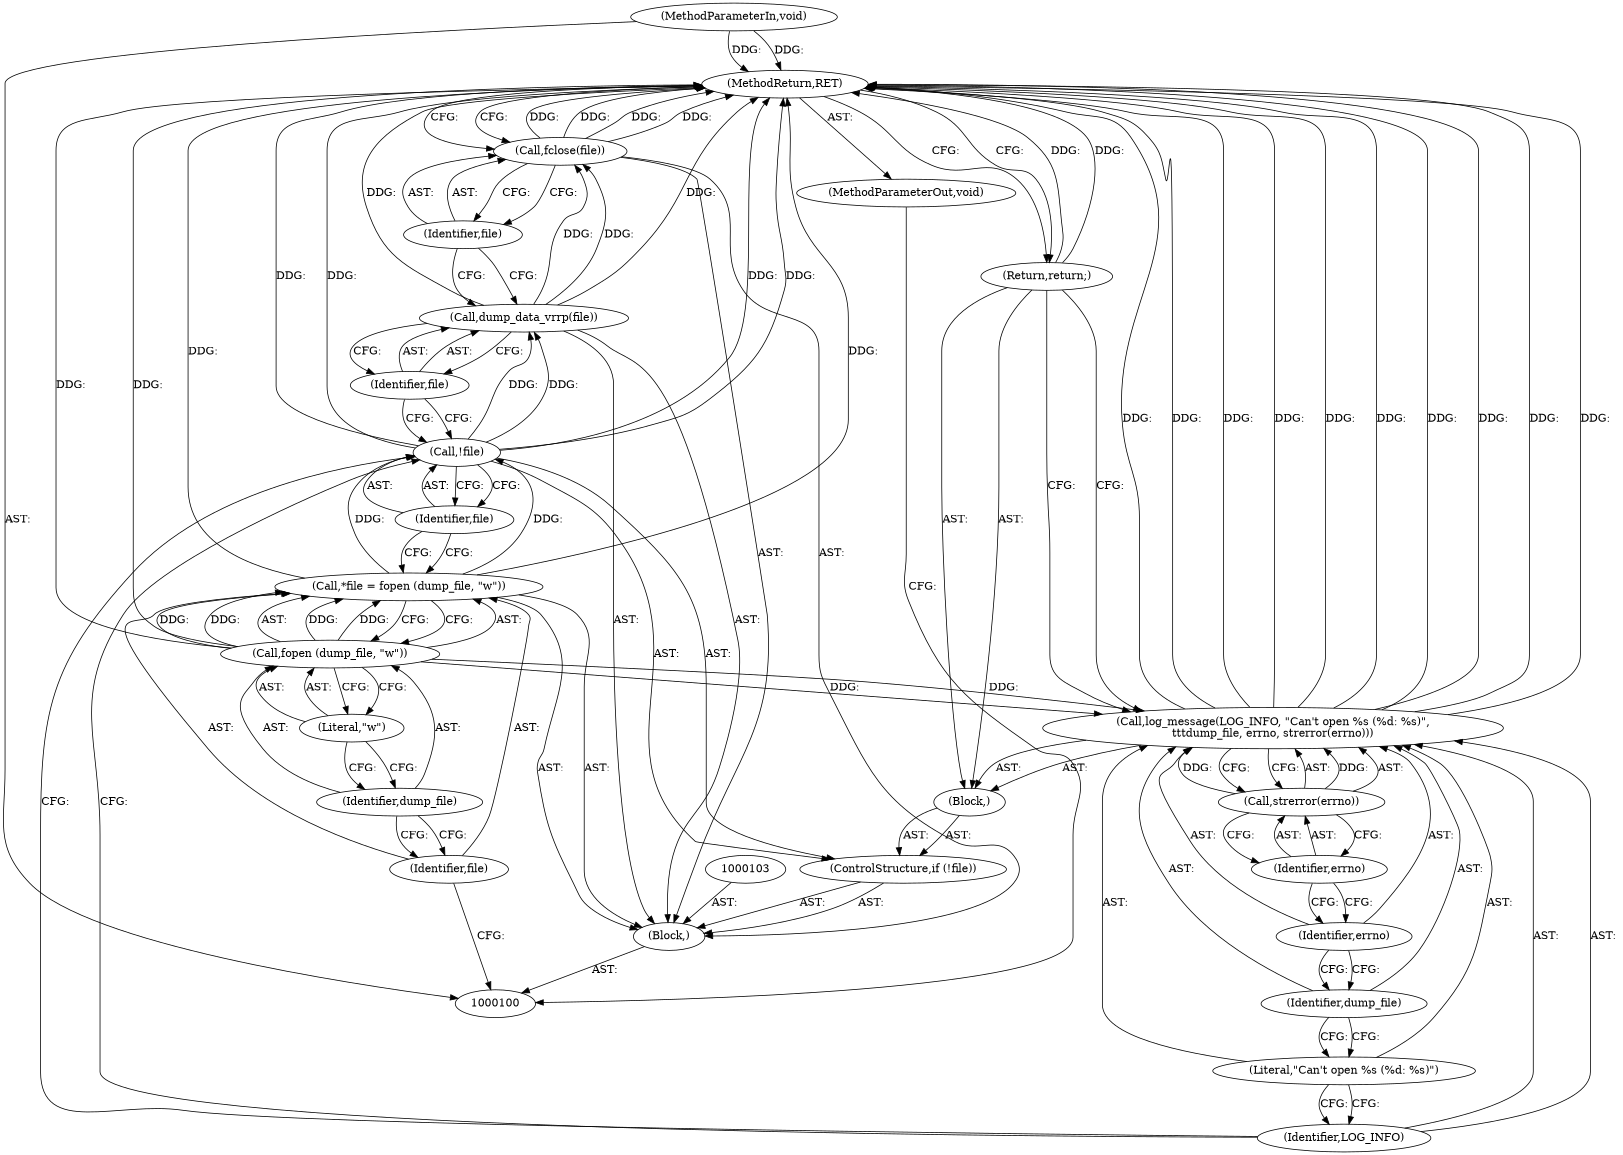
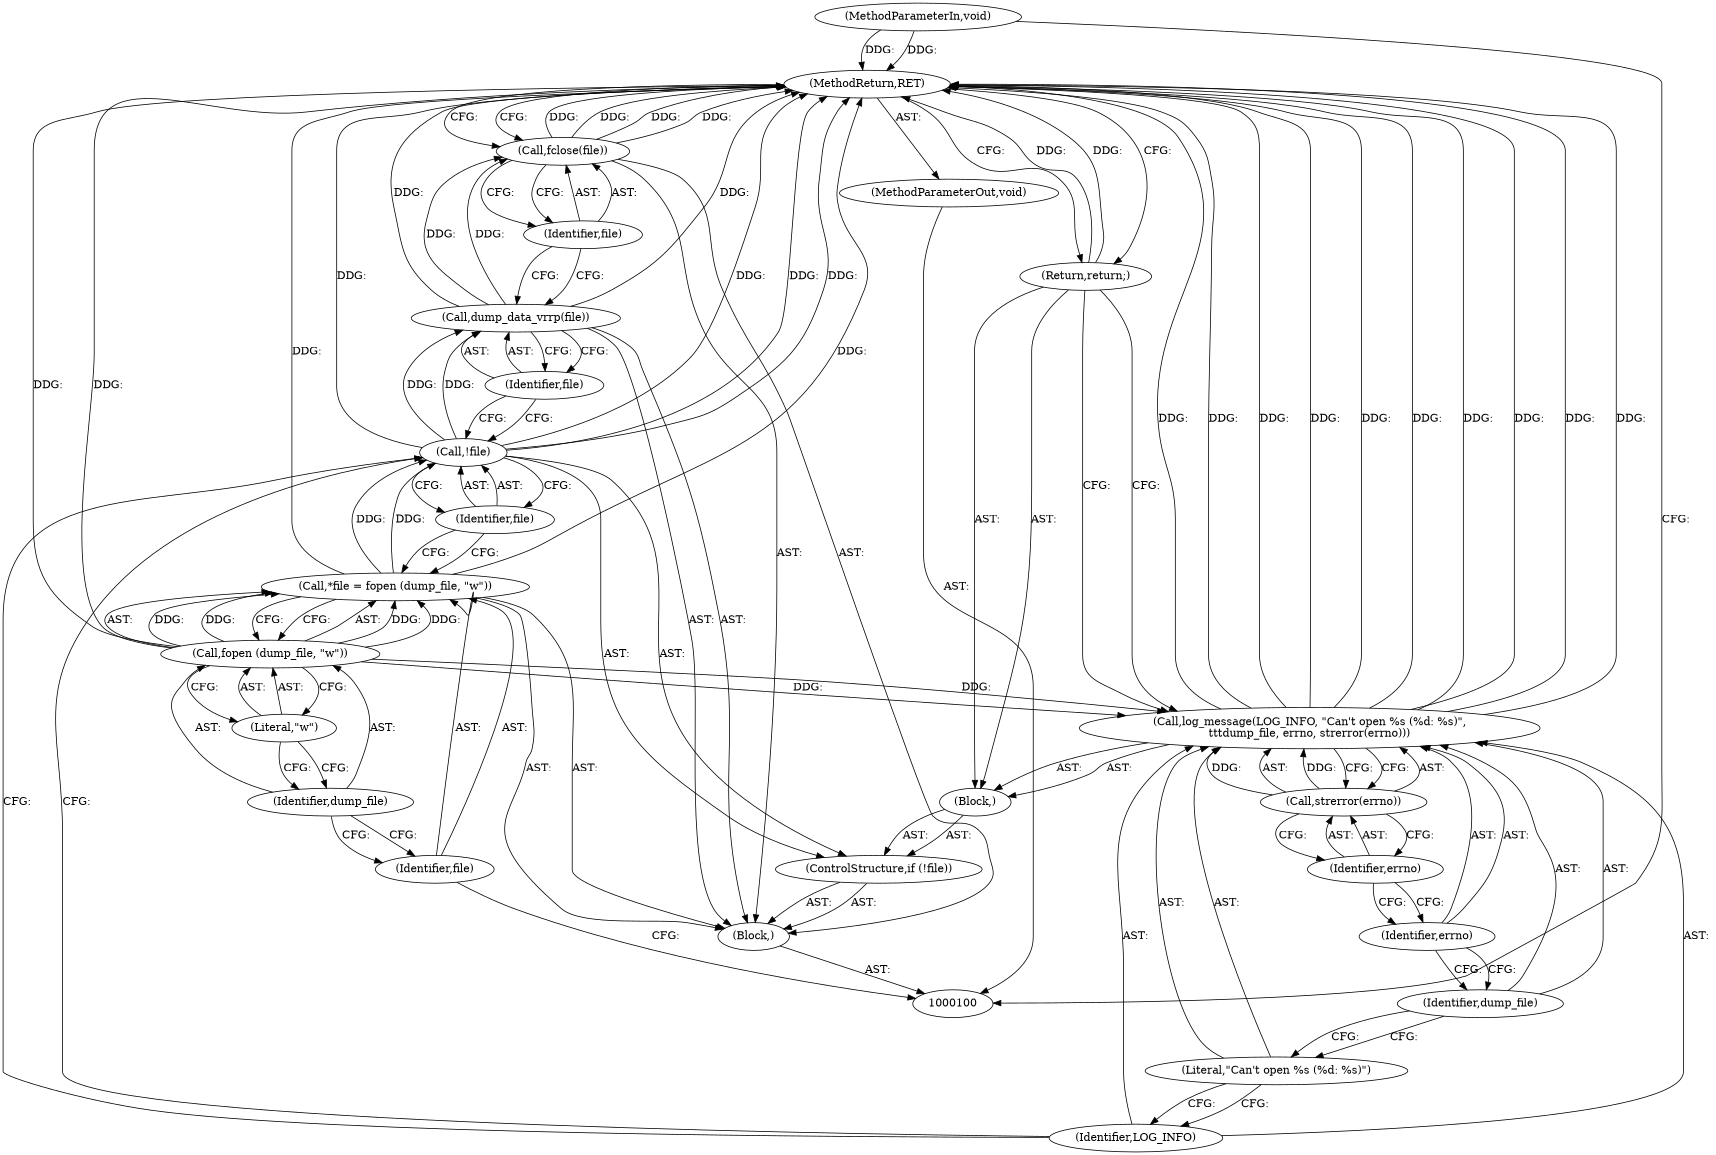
(20, 520) -> (1678, 520)
(924, 587) -> (958, 587)
(746, 869) -> none
